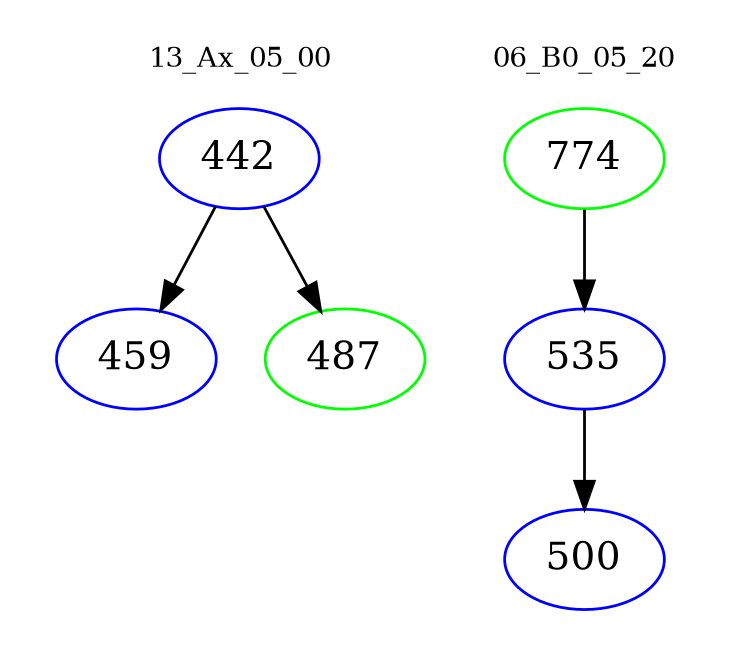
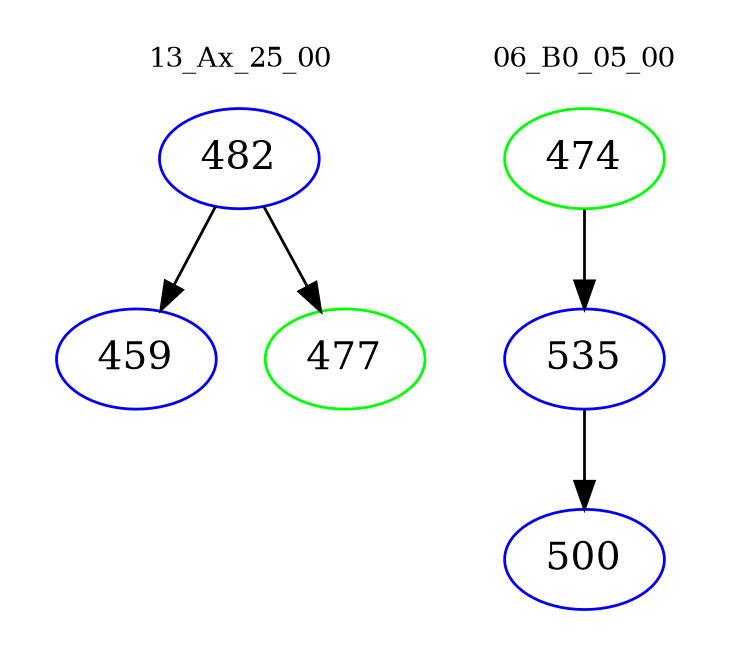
(241, 60) -> (241, 60)
(584, 60) -> (584, 60)
(239, 159) -> (239, 159)
(584, 159) -> (584, 159)
(345, 359) -> (345, 359)
